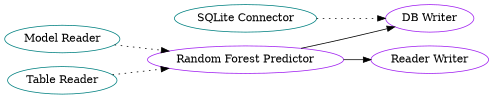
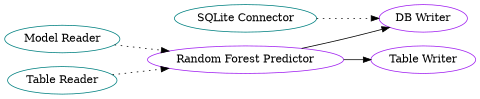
(430, 60) -> (423, 60)
